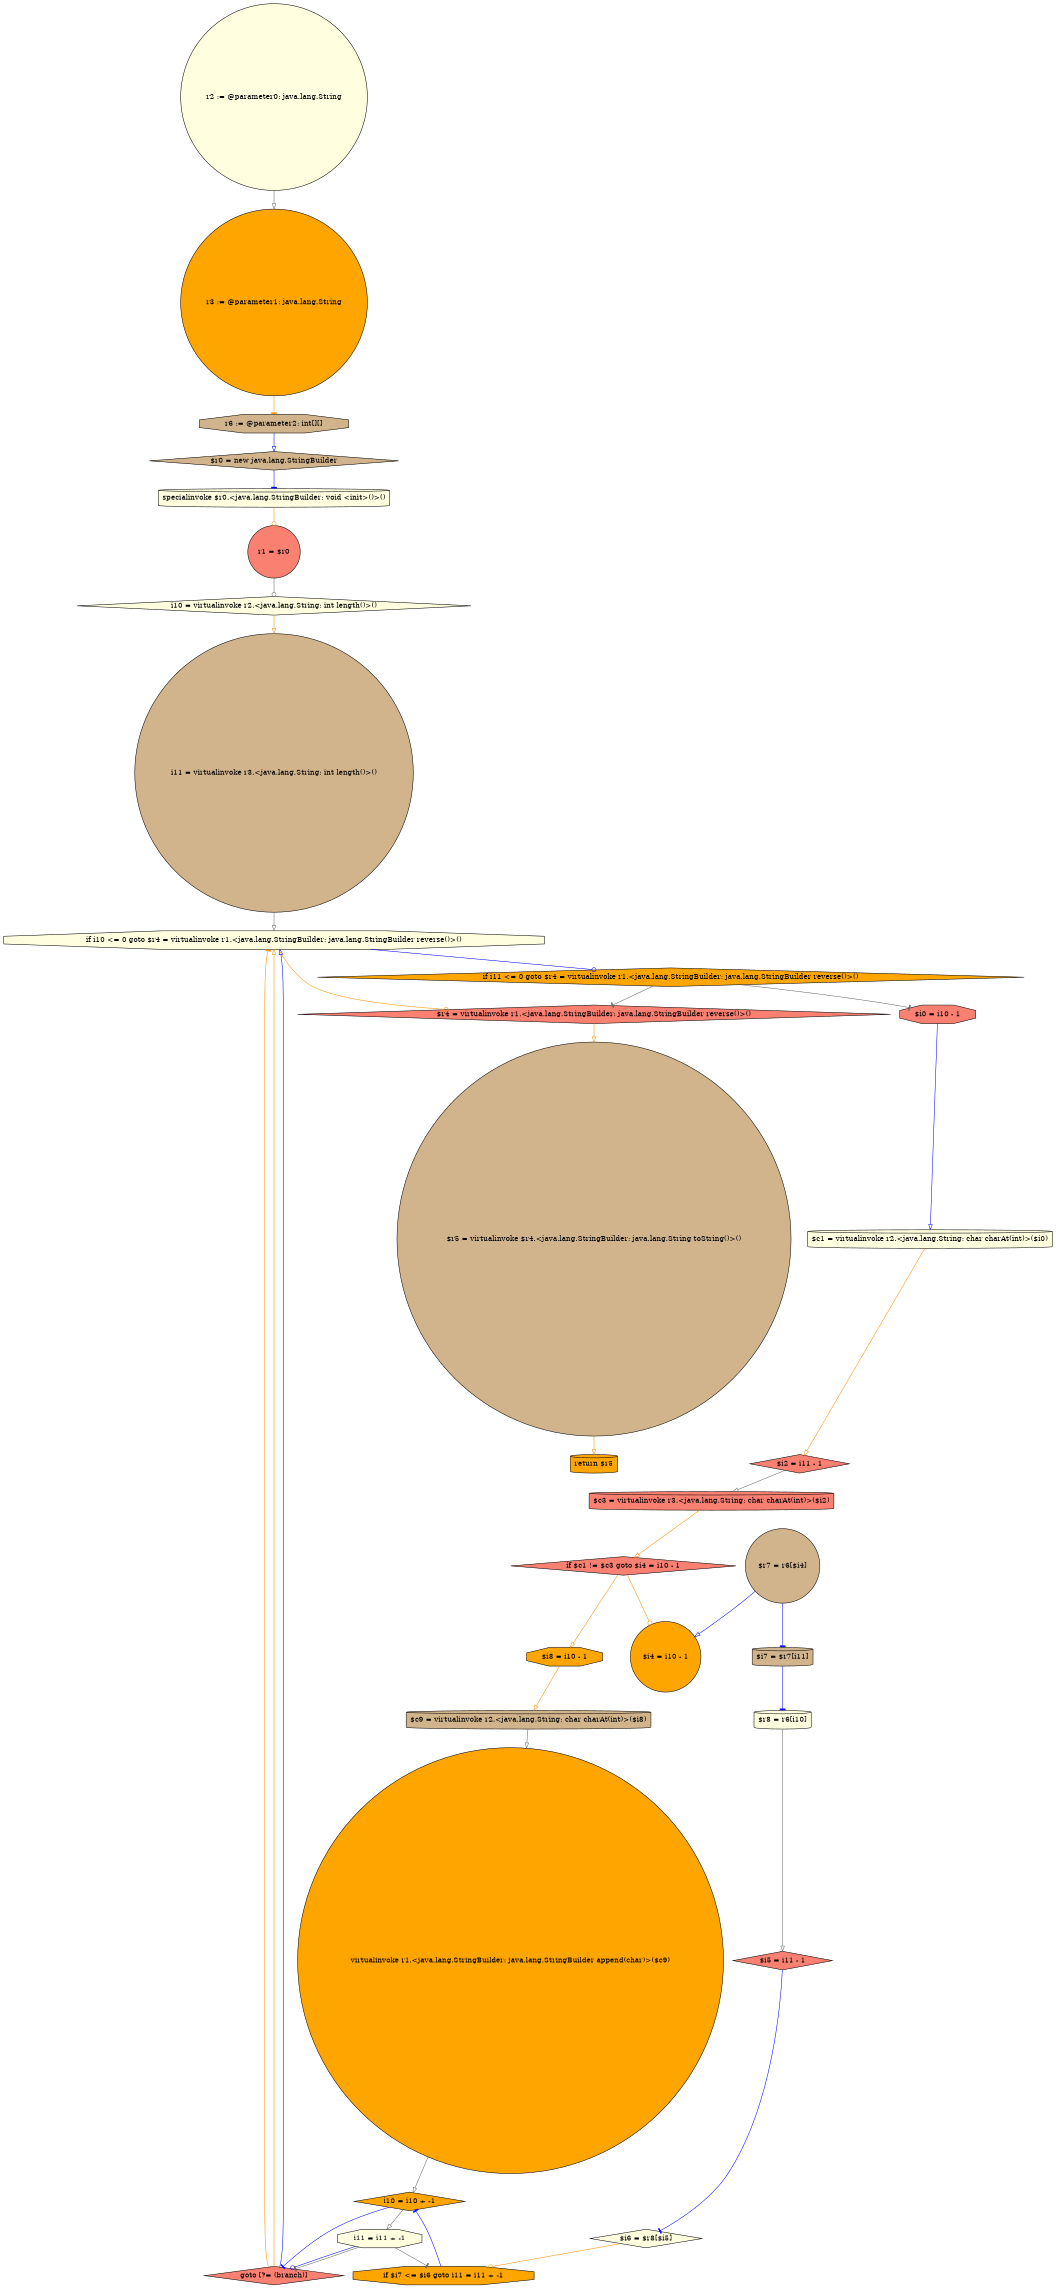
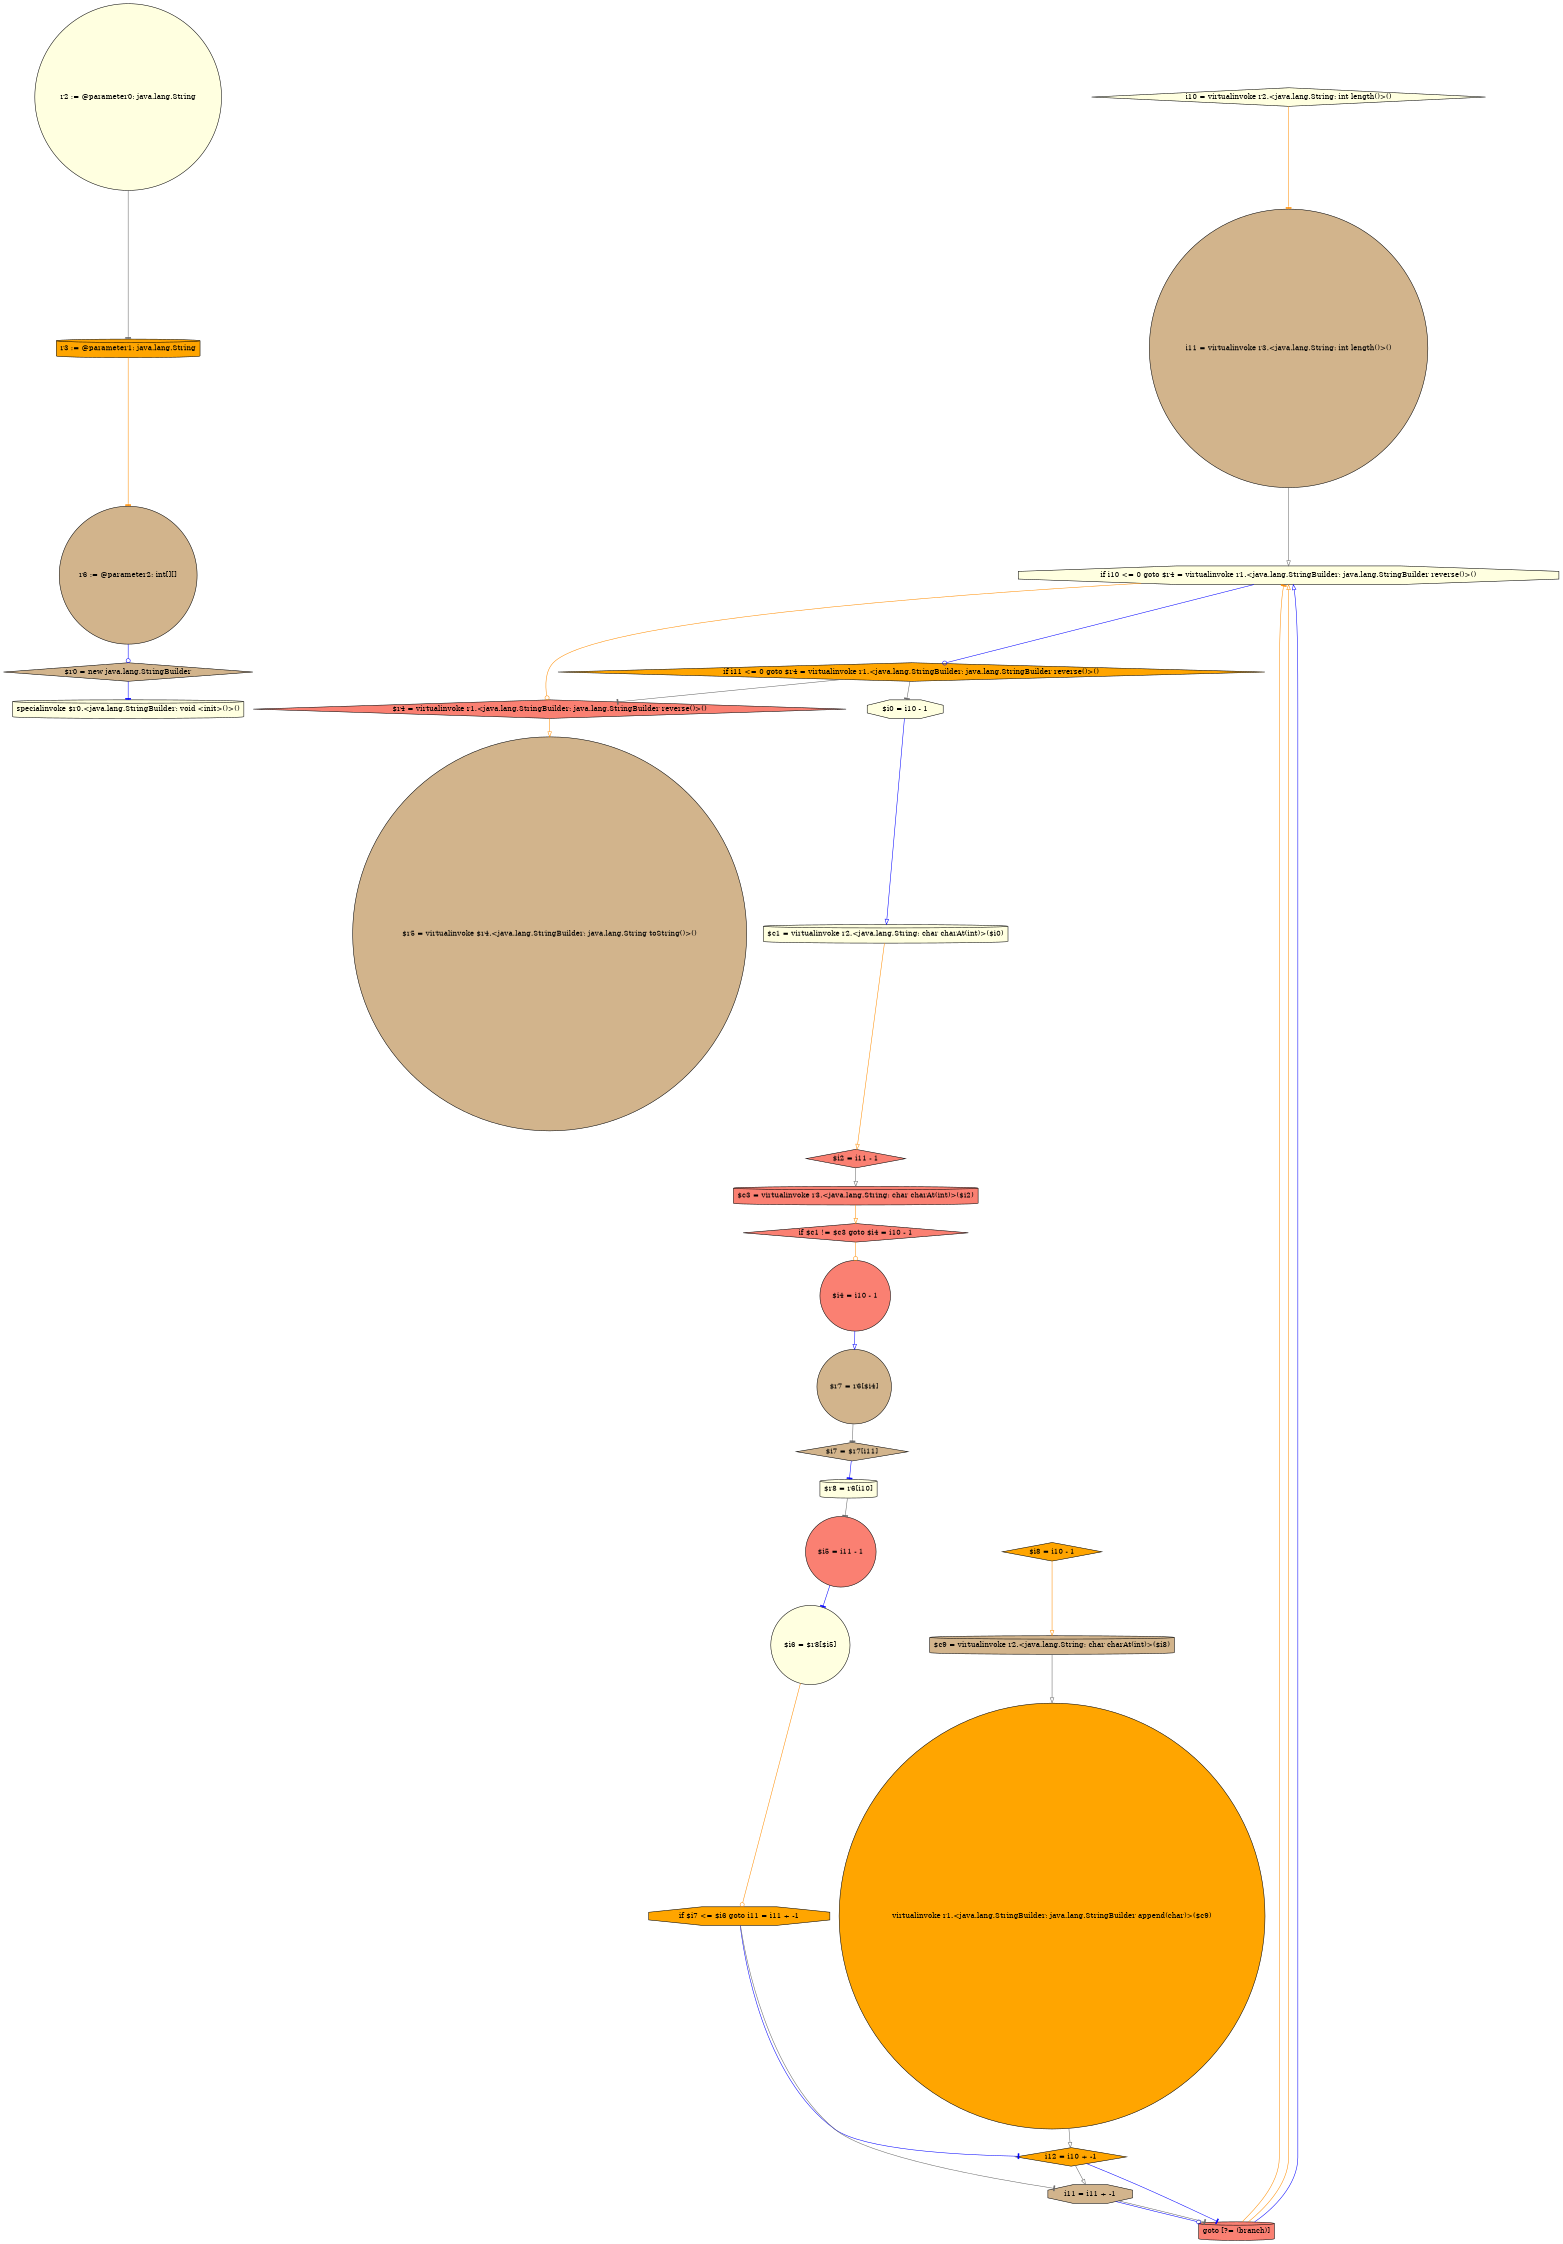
(274, 197) -> (128, 263)
(274, 302) -> (128, 348)
(274, 424) -> (128, 575)
(274, 440) -> (128, 651)
(274, 552) -> none
(274, 622) -> (1289, 156)
(938, 1014) -> (905, 709)
(594, 1464) -> none
(596, 1609) -> none
(728, 1613) -> (855, 1338)
(783, 1624) -> (853, 1432)
(565, 1657) -> (1052, 1552)
(666, 1657) -> (855, 1296)
(783, 1657) -> (852, 1452)
(783, 1838) -> (846, 1506)
(783, 1961) -> (841, 1552)
(410, 2201) -> (1071, 2157)
(380, 2239) -> (1090, 2194)
(646, 2239) -> (810, 1645)
(410, 2256) -> (864, 2145)
(274, 2276) -> (1237, 2231)
